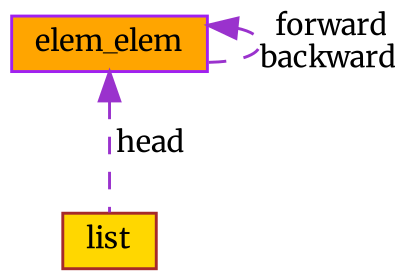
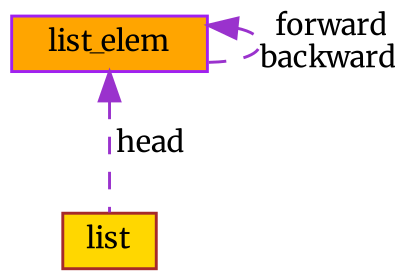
(110, 44) -> (110, 44)
